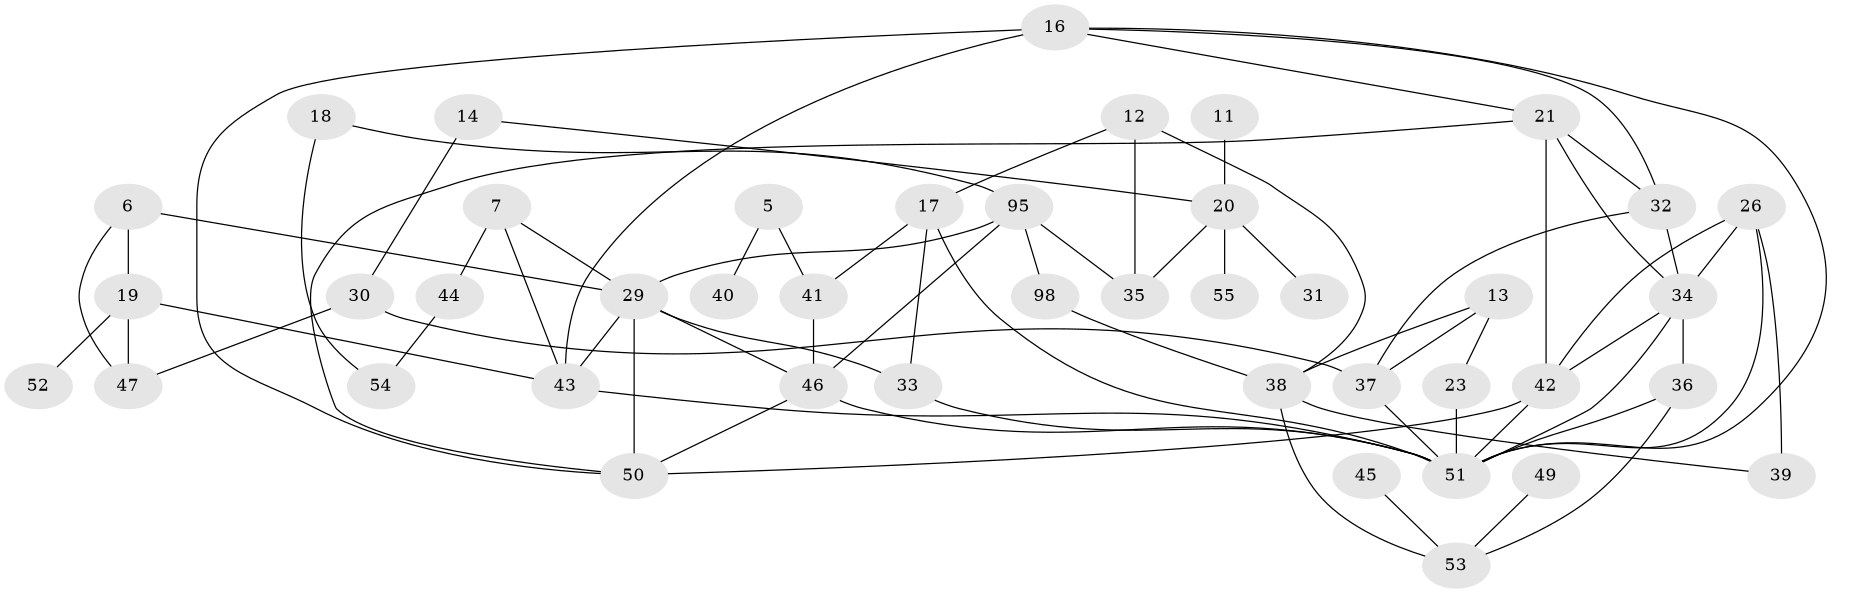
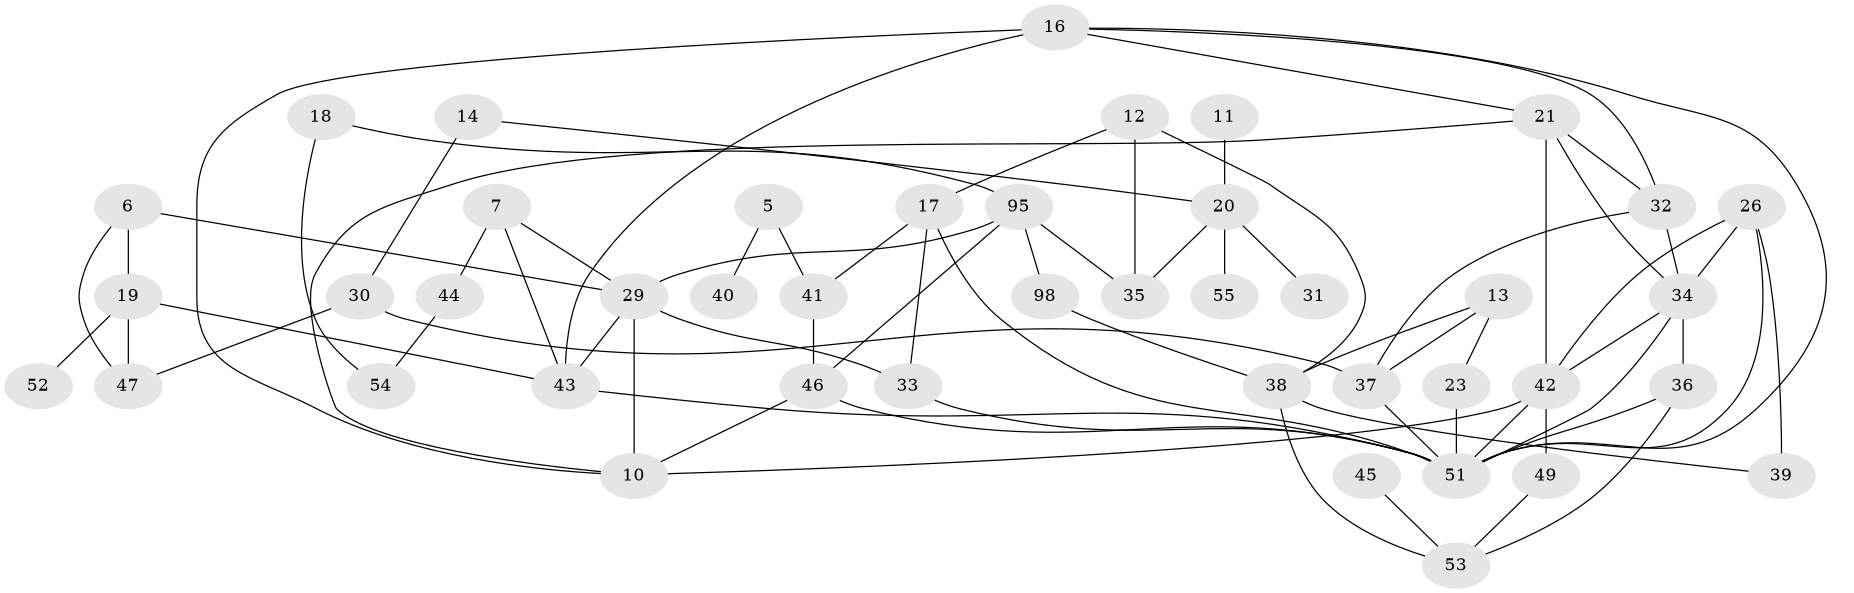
(724, 341) -> none
none -> (1546, 422)
(634, 476) -> (634, 476)
